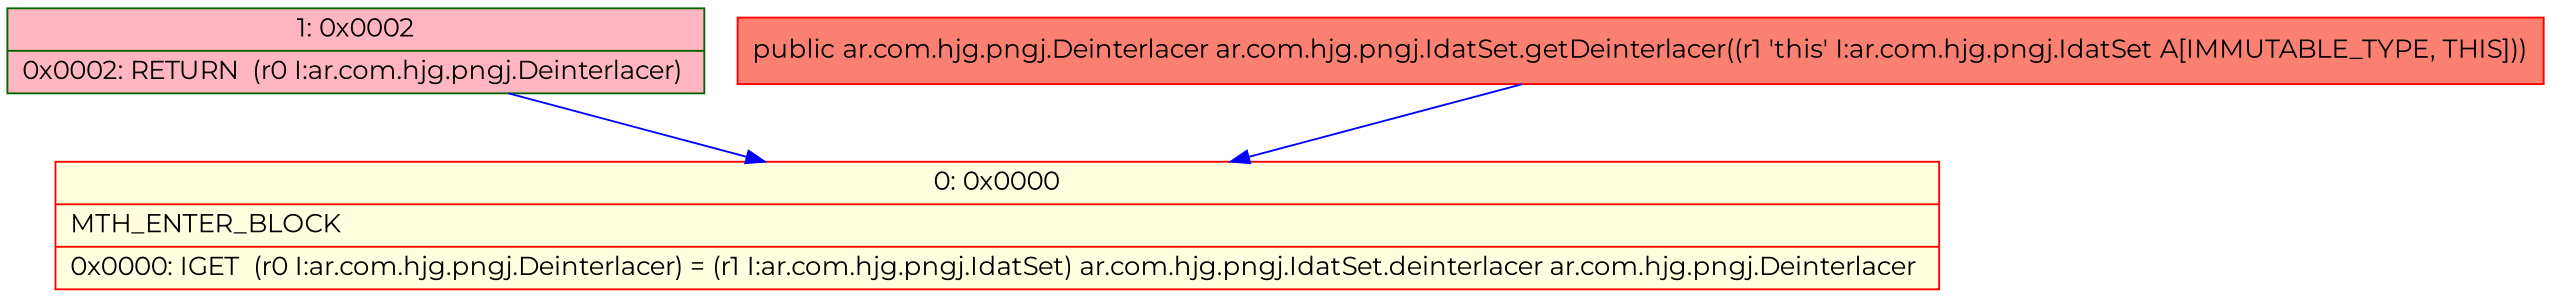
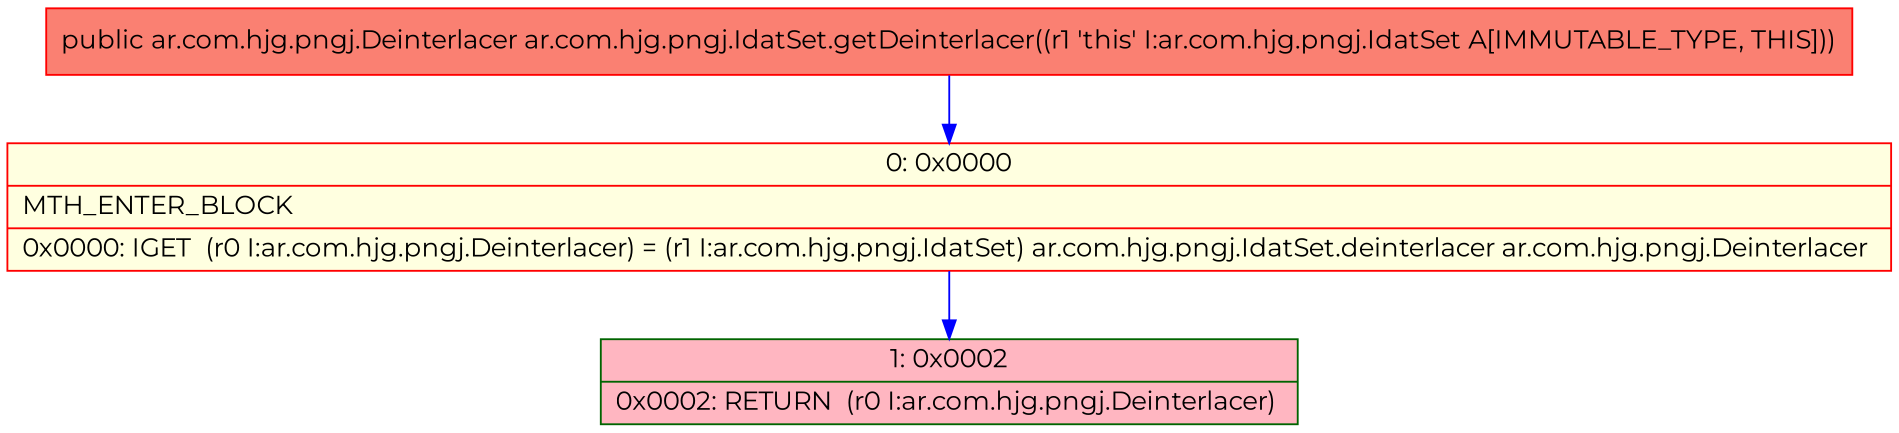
(628, 125) -> (949, 296)
